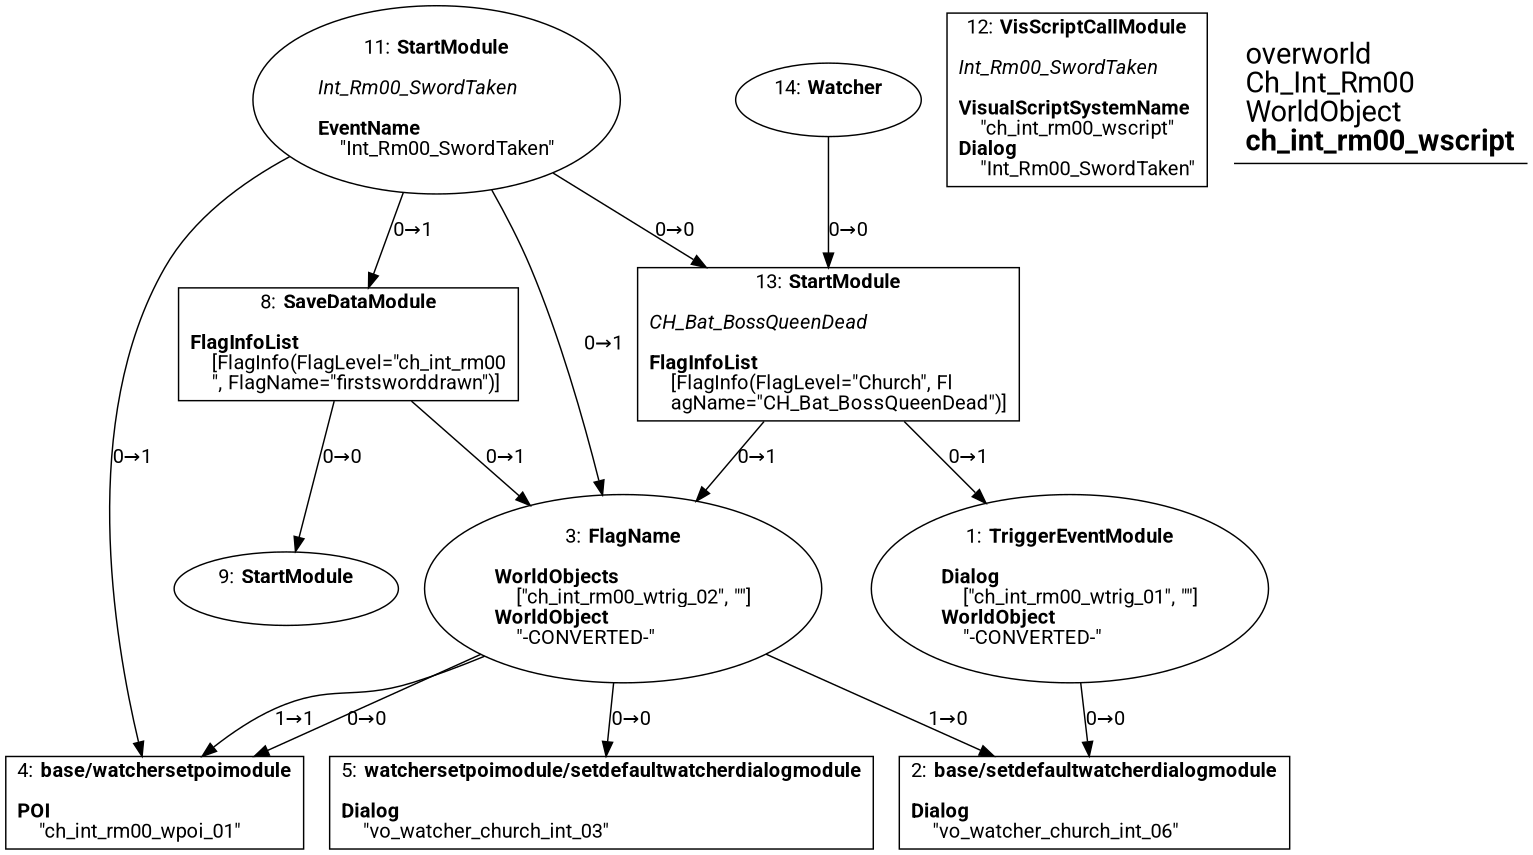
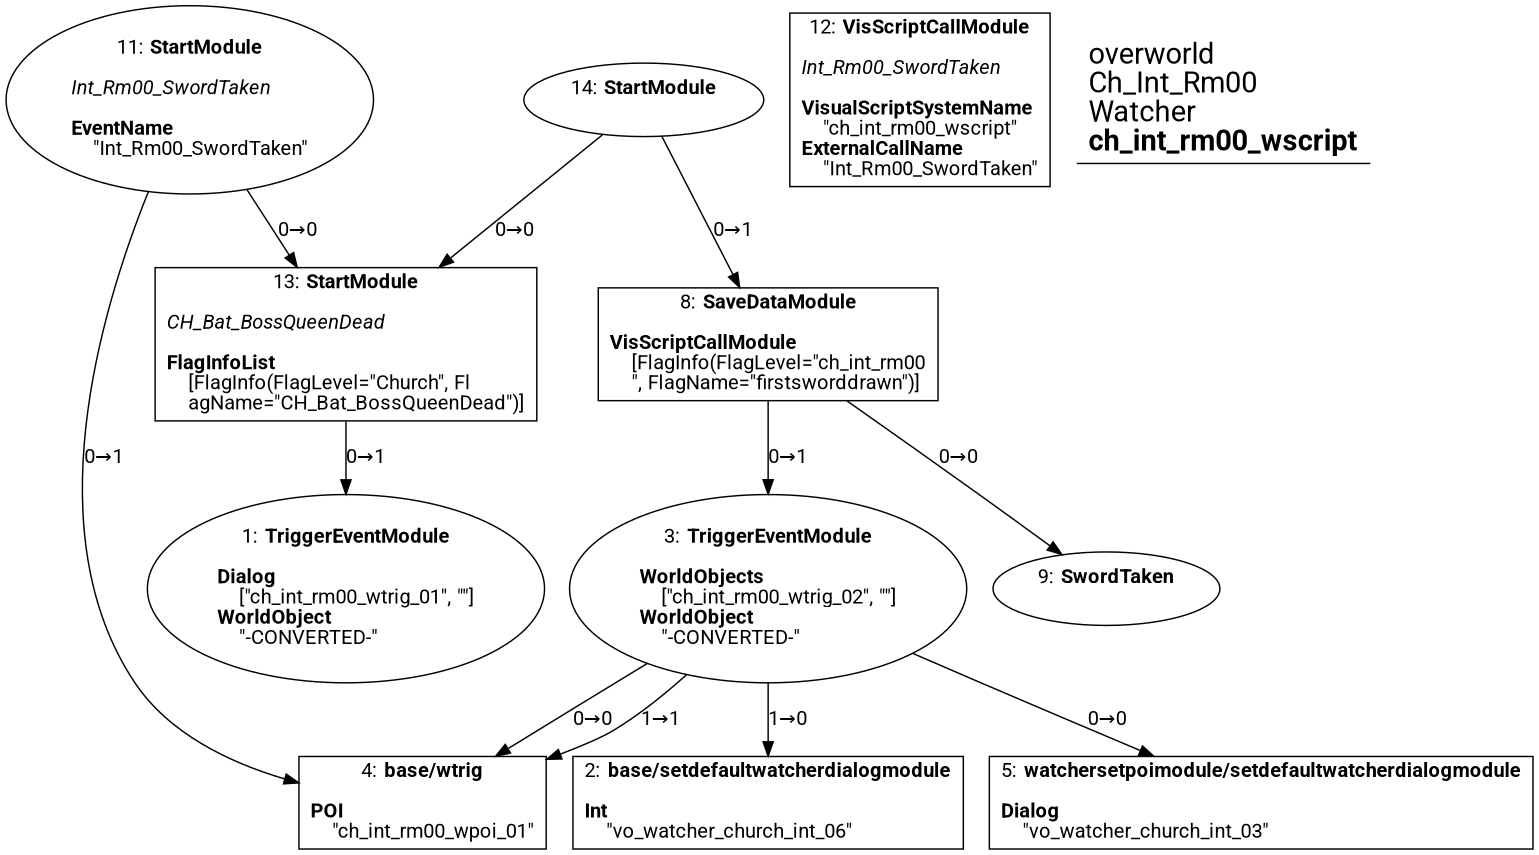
(845, 88) -> (660, 88)
(1324, 113) -> (1143, 113)
(988, 149) -> (882, 149)
(388, 233) -> (697, 206)
(555, 332) -> none
(245, 343) -> (704, 343)
(735, 456) -> none
(635, 537) -> (780, 537)
(298, 577) -> (1118, 577)
(1084, 712) -> none
(166, 771) -> (434, 771)
(941, 811) -> (596, 811)
